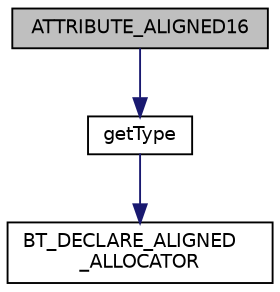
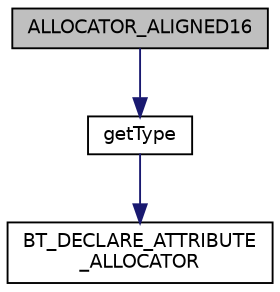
(140, 28) -> (140, 28)
(140, 253) -> (140, 253)
